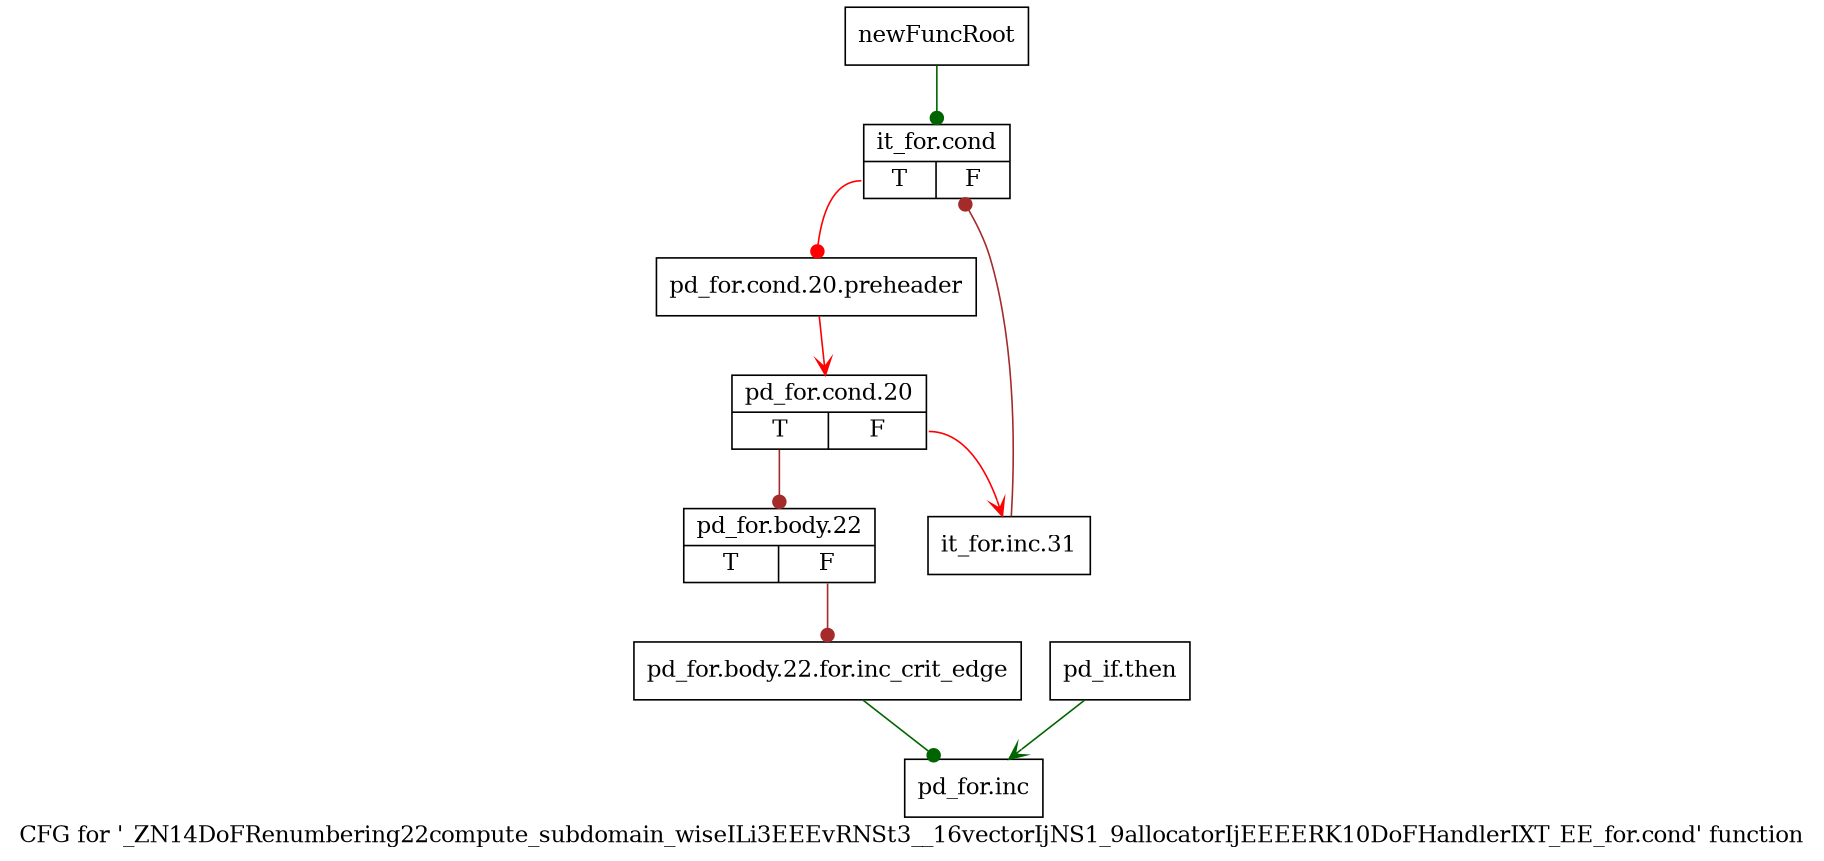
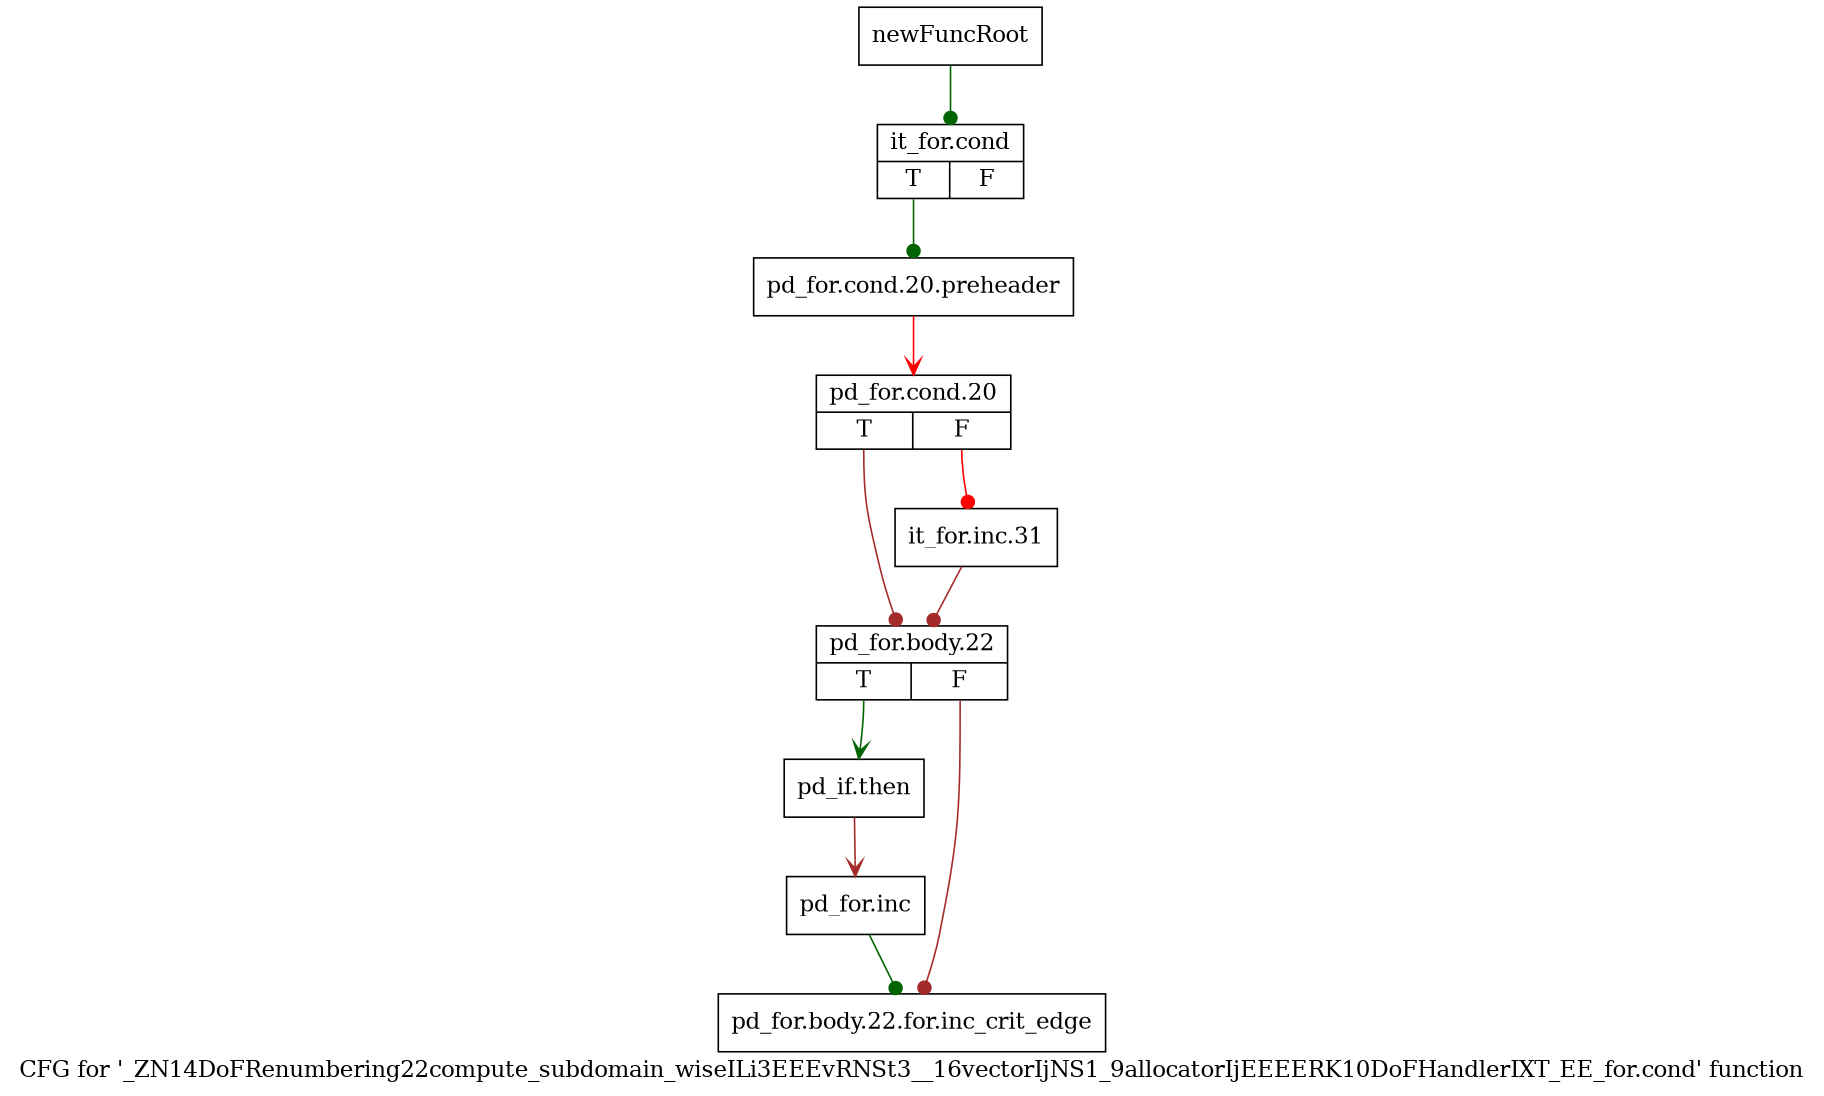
(829, 204) -> (914, 222)
(1009, 360) -> (949, 591)
(973, 455) -> (963, 473)
none -> (863, 722)
(1053, 725) -> (855, 839)
(896, 726) -> (881, 958)
